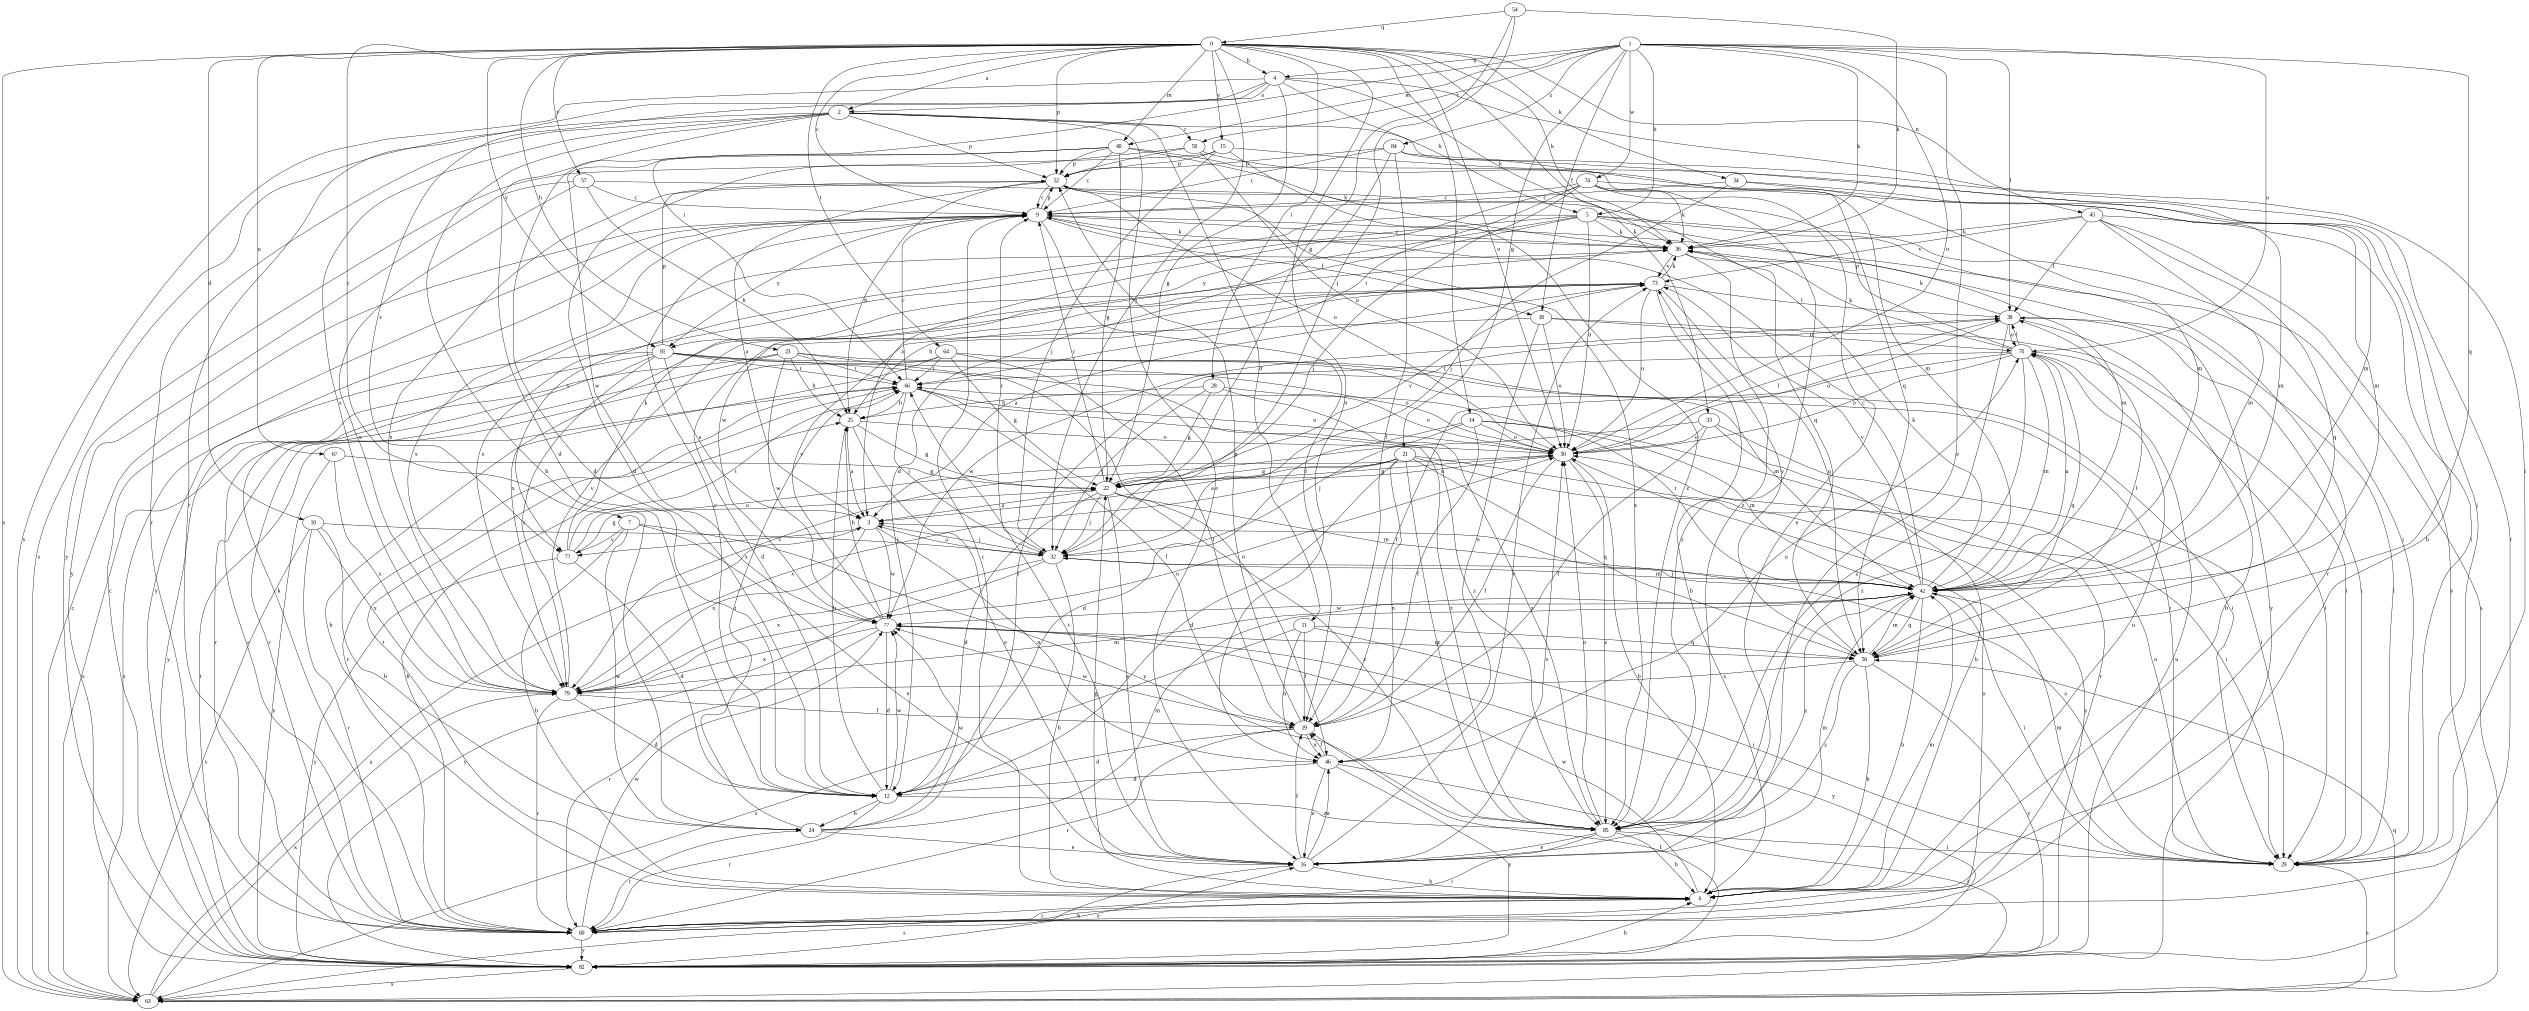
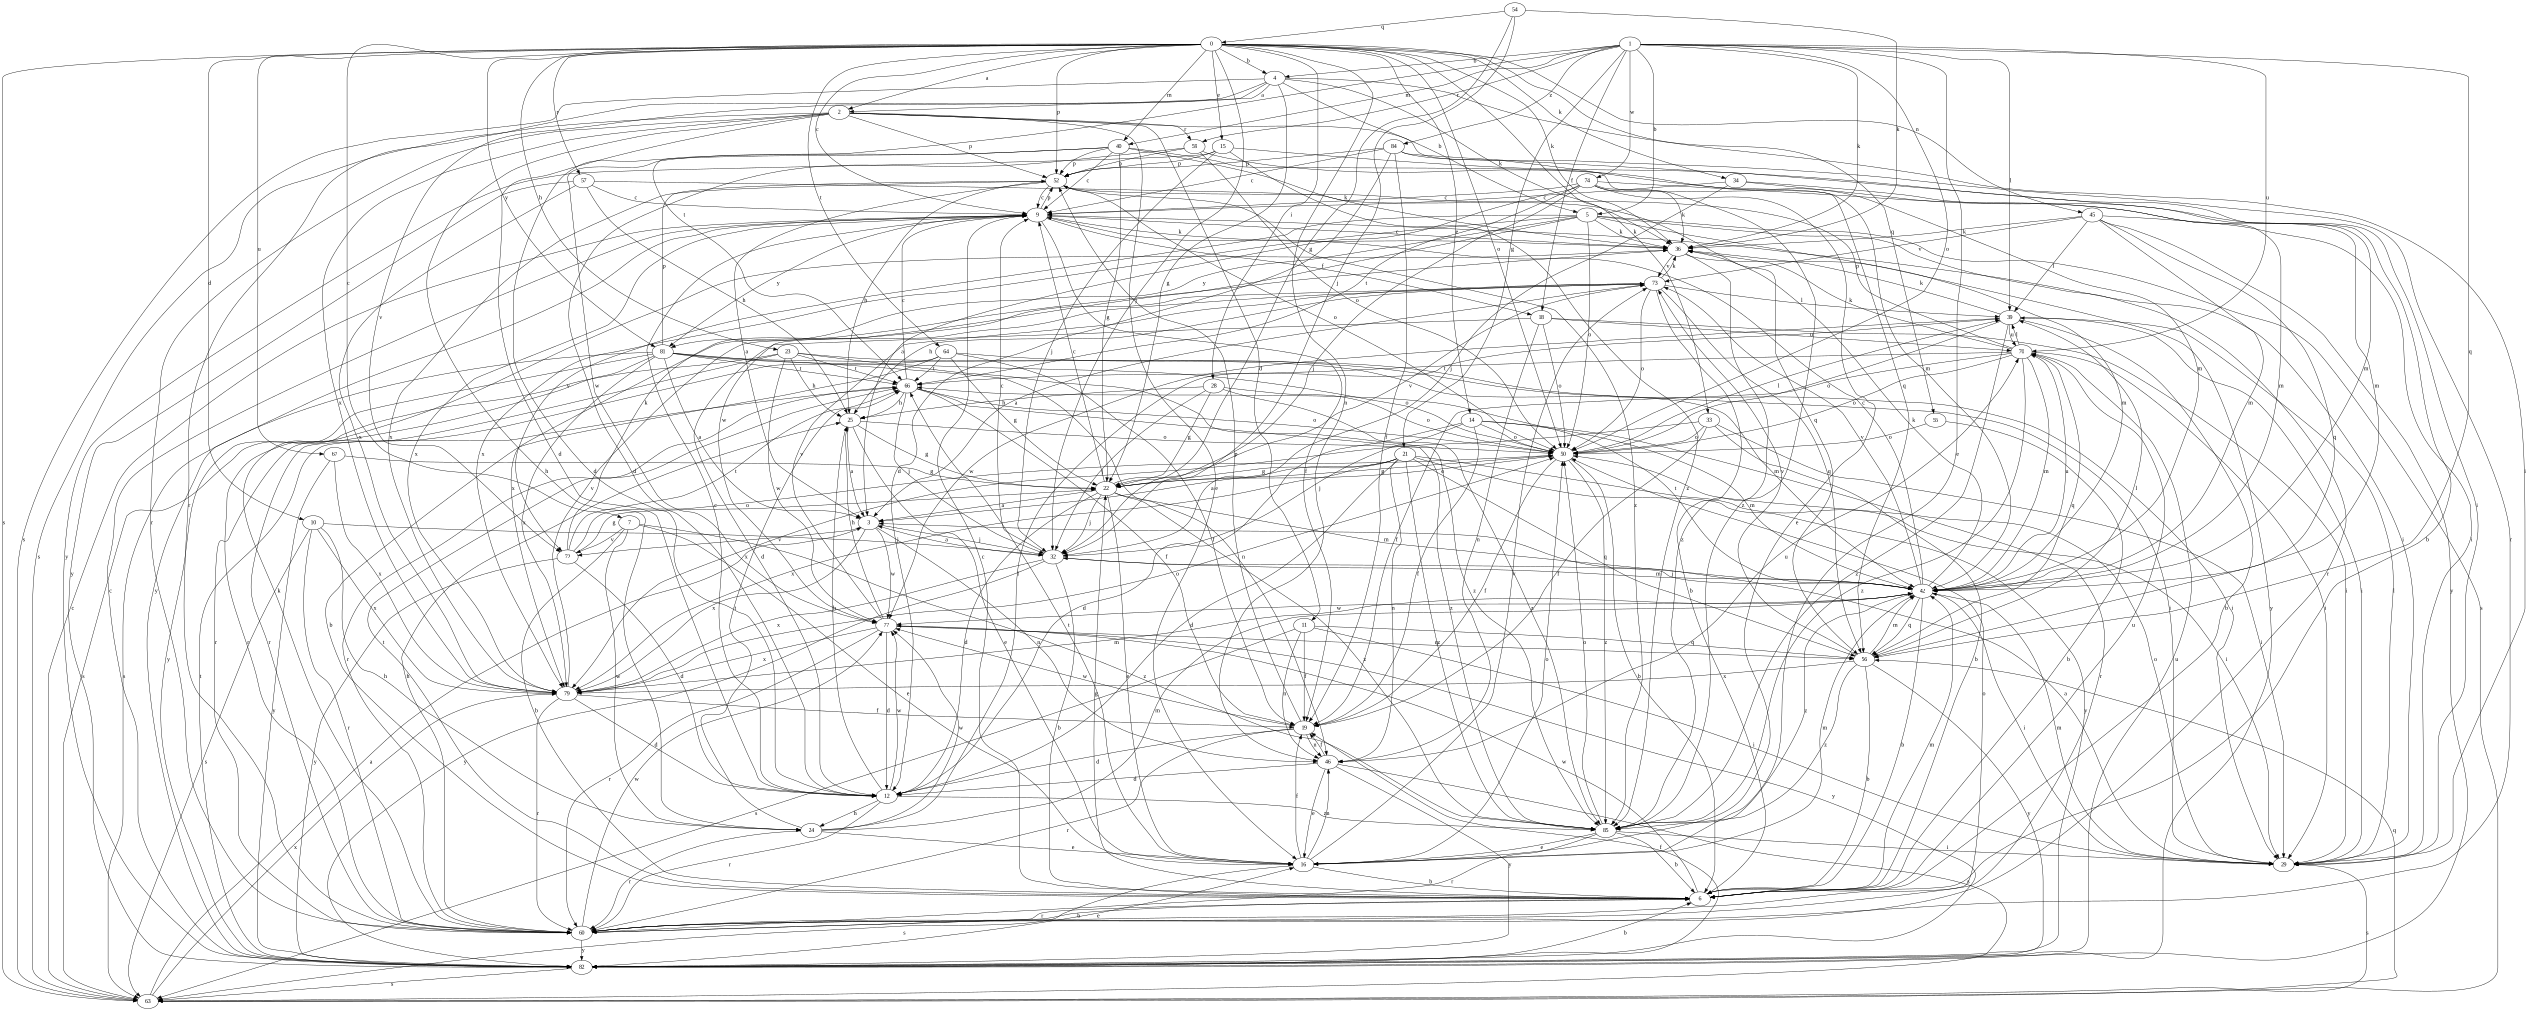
none -> (1935, 420)
